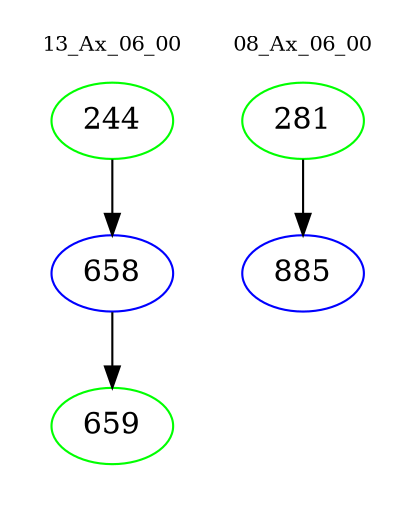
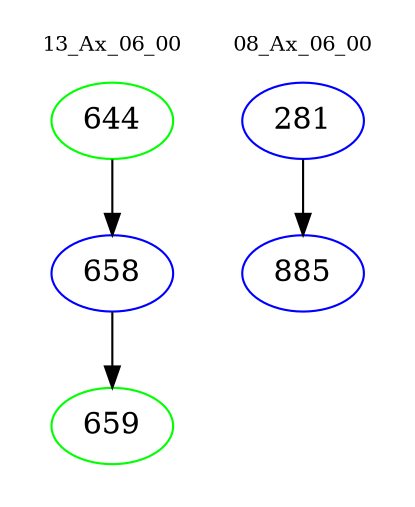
(112, 121) -> (112, 121)
(303, 121) -> (303, 121)
